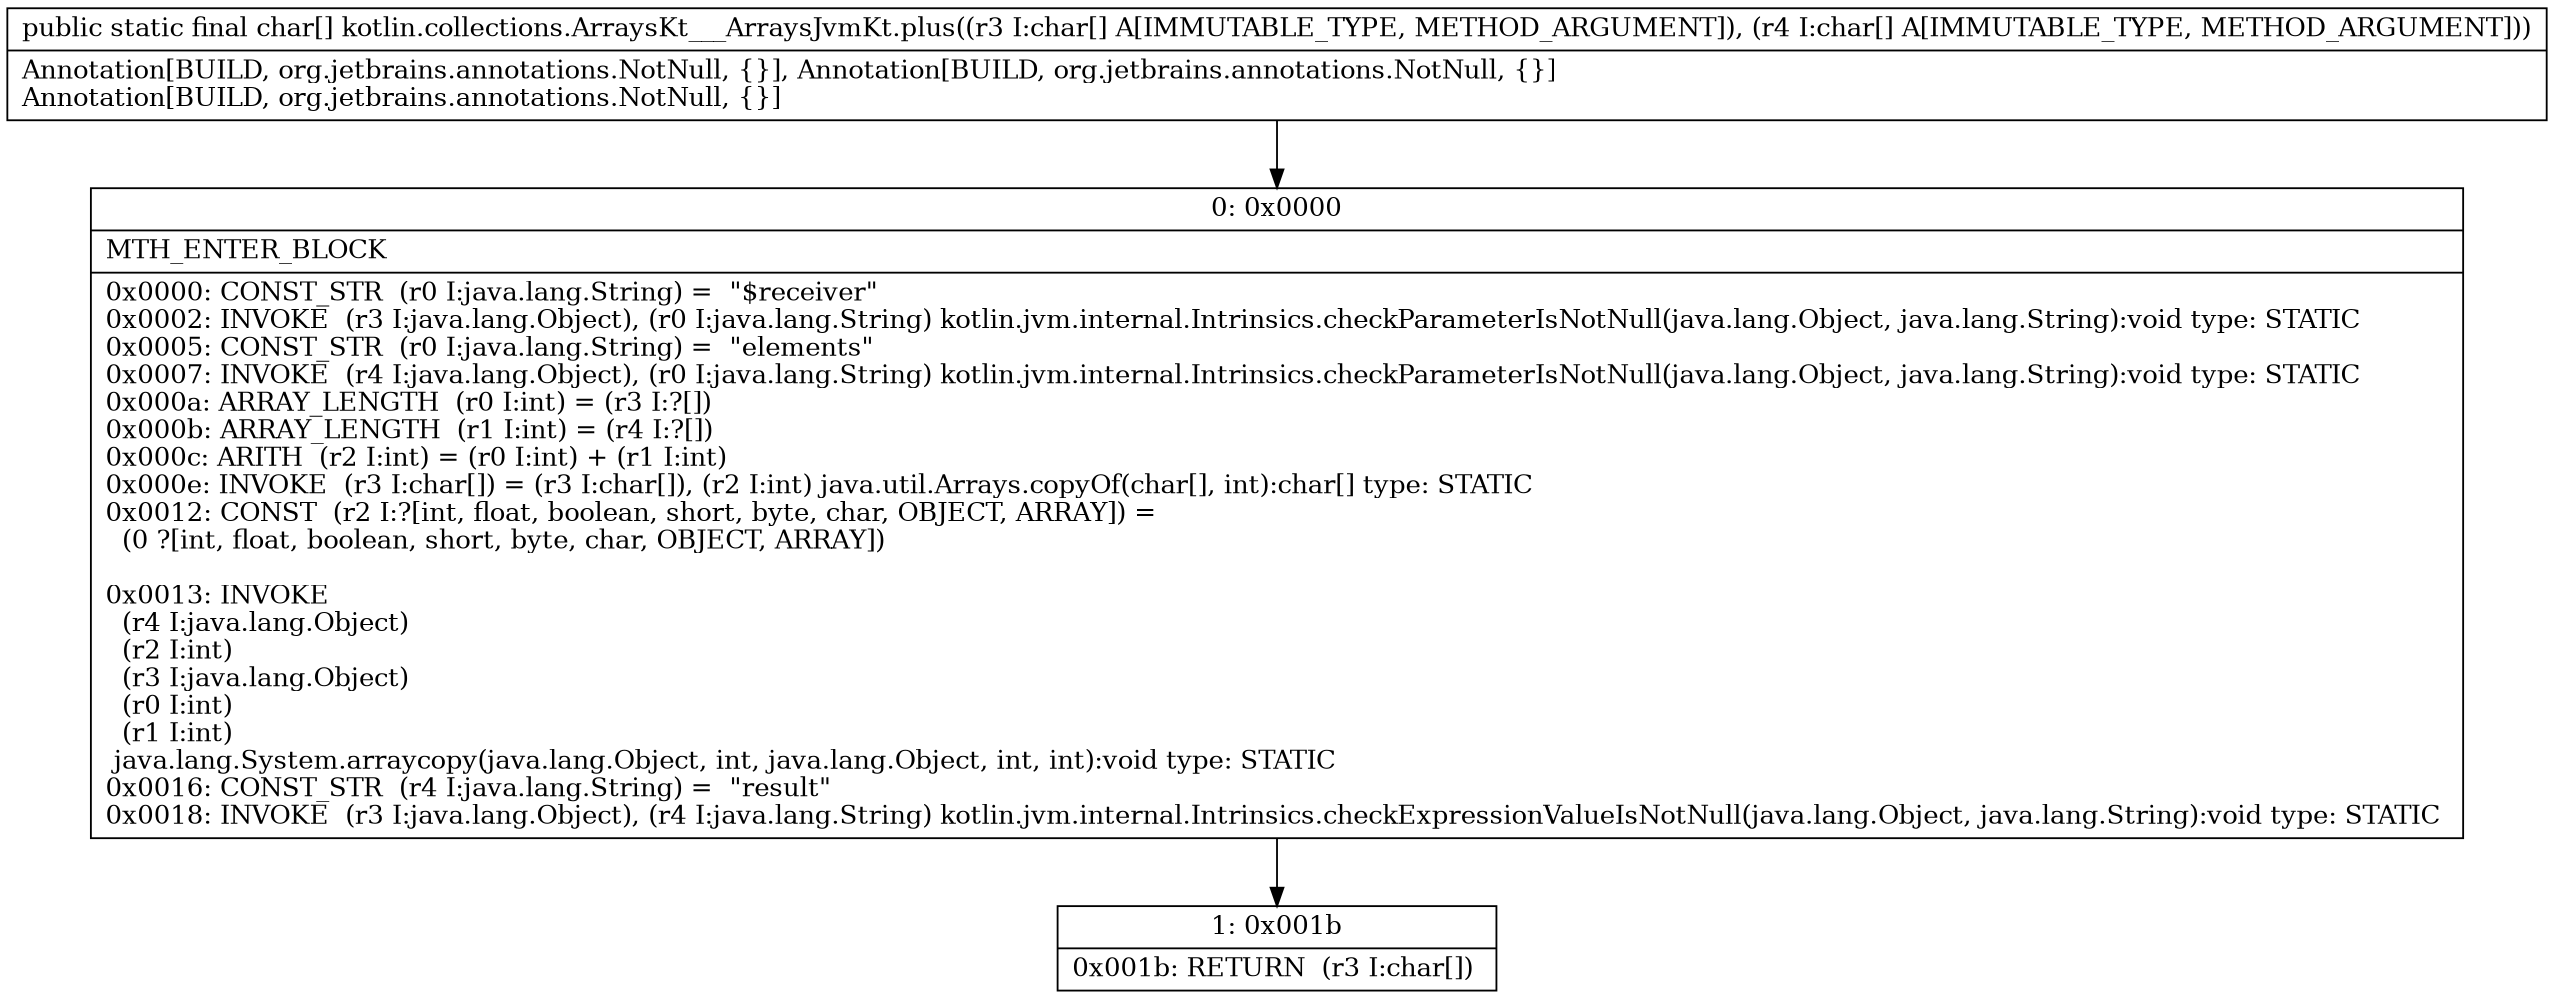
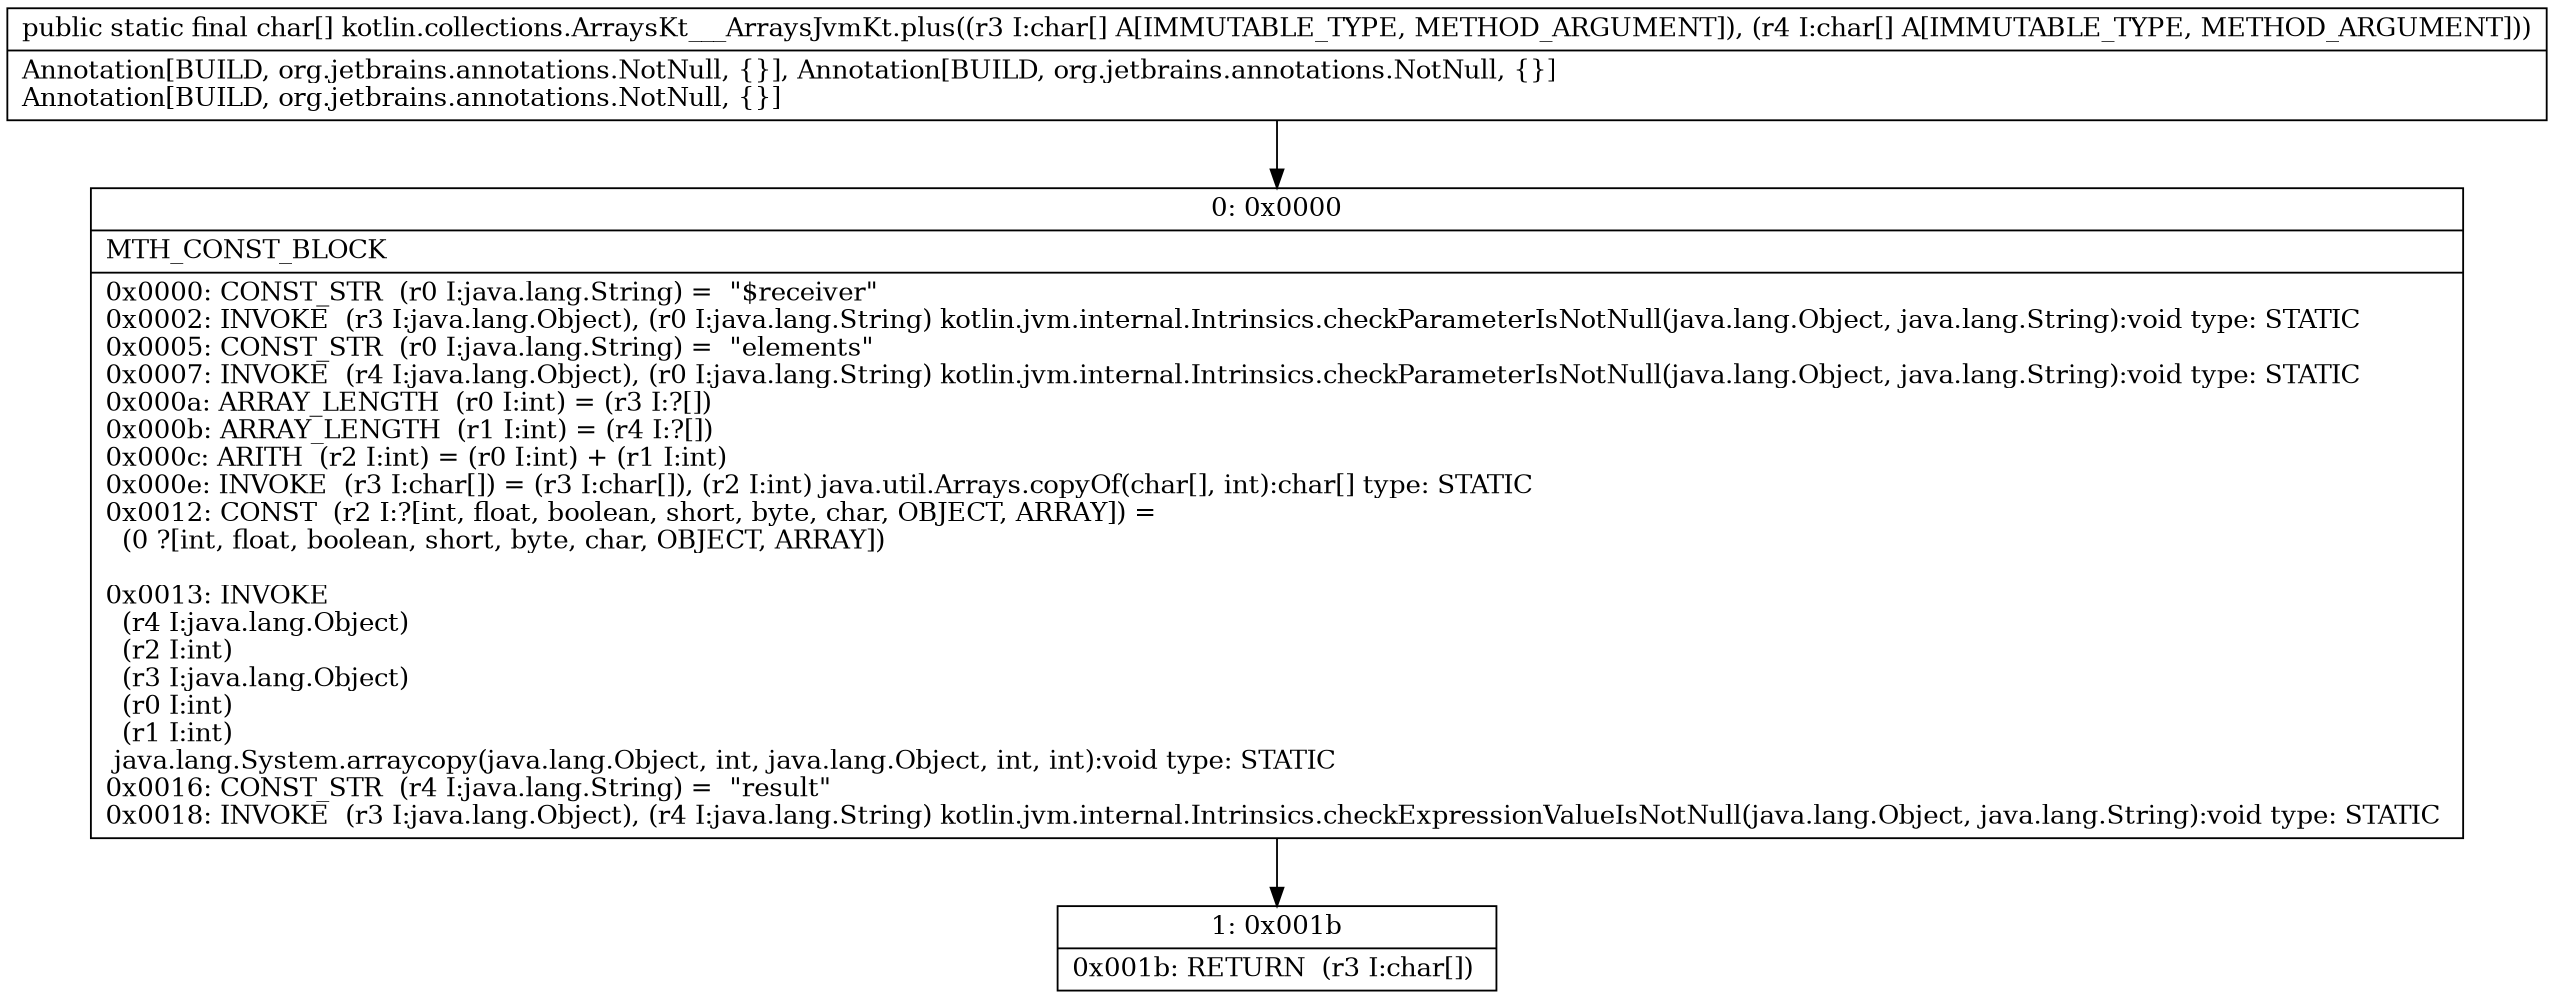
(247, 251) -> (247, 251)
